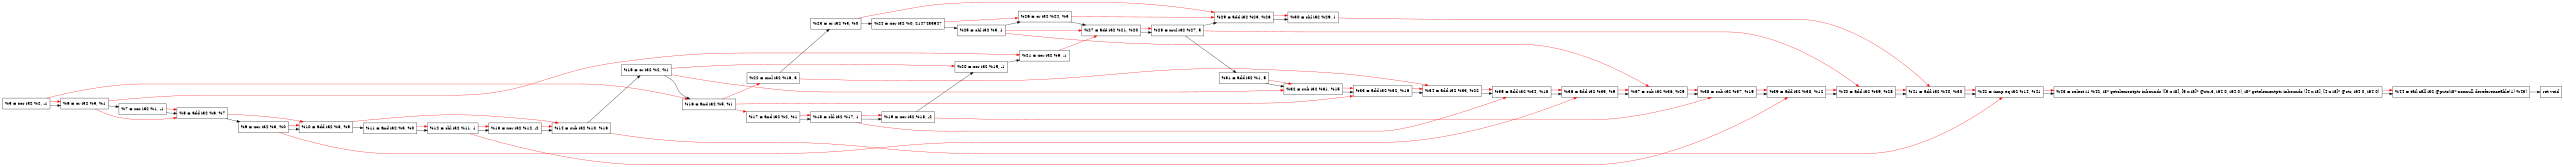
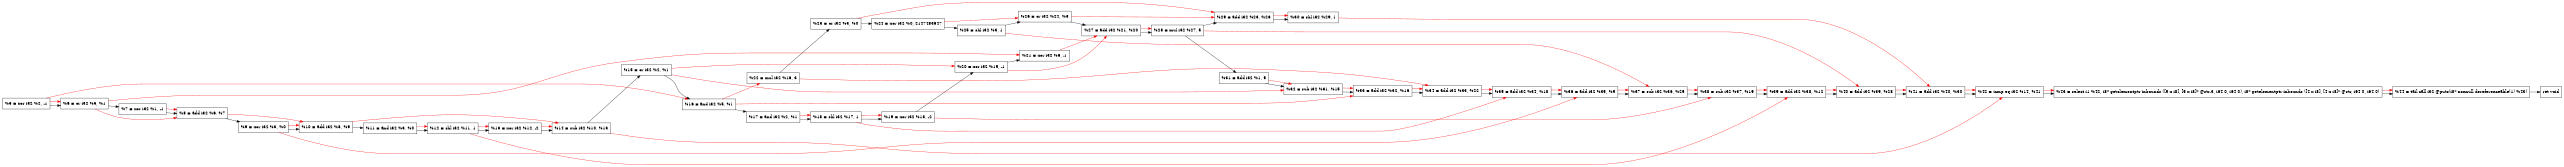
(1042, 30) -> (1061, 67)
(740, 110) -> (740, 110)
